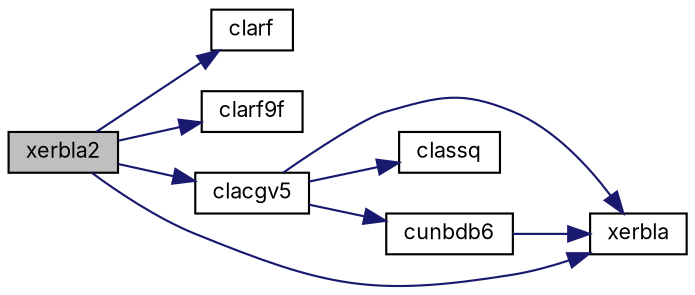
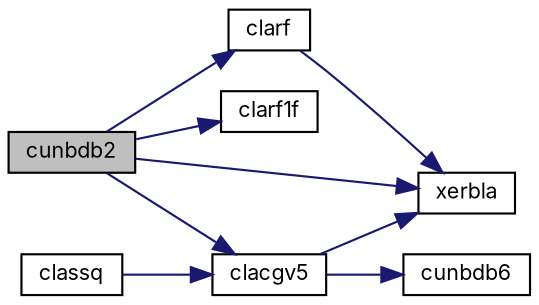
(252, 112) -> (269, 112)
(63, 152) -> (72, 152)
(343, 174) -> (157, 275)
(541, 234) -> (364, 103)
